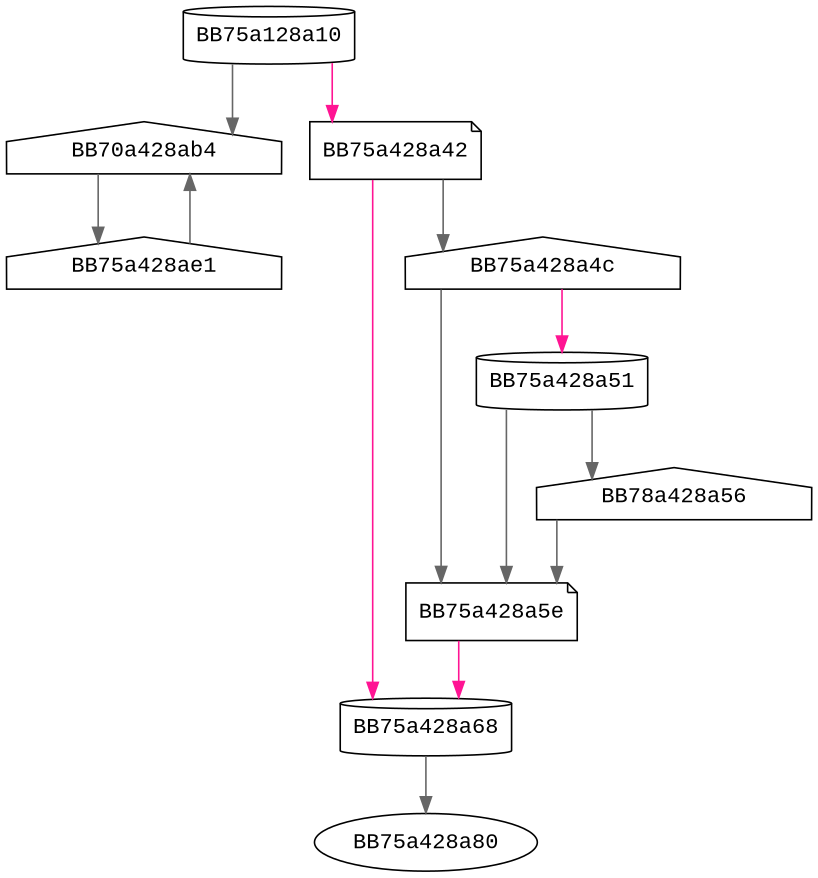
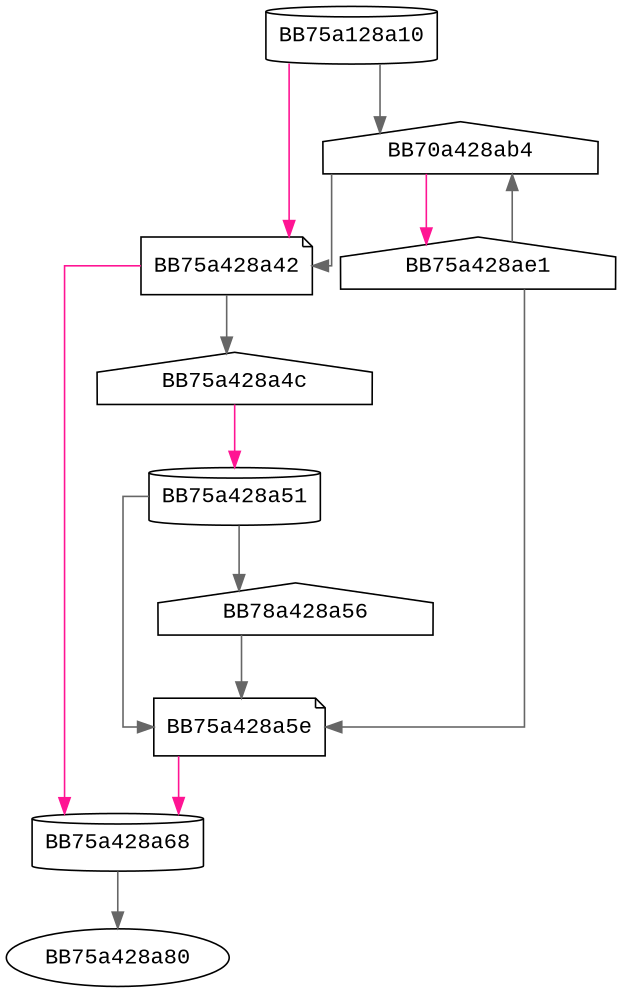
(98, 201) -> (426, 201)
none -> (332, 221)
(441, 428) -> (524, 600)
